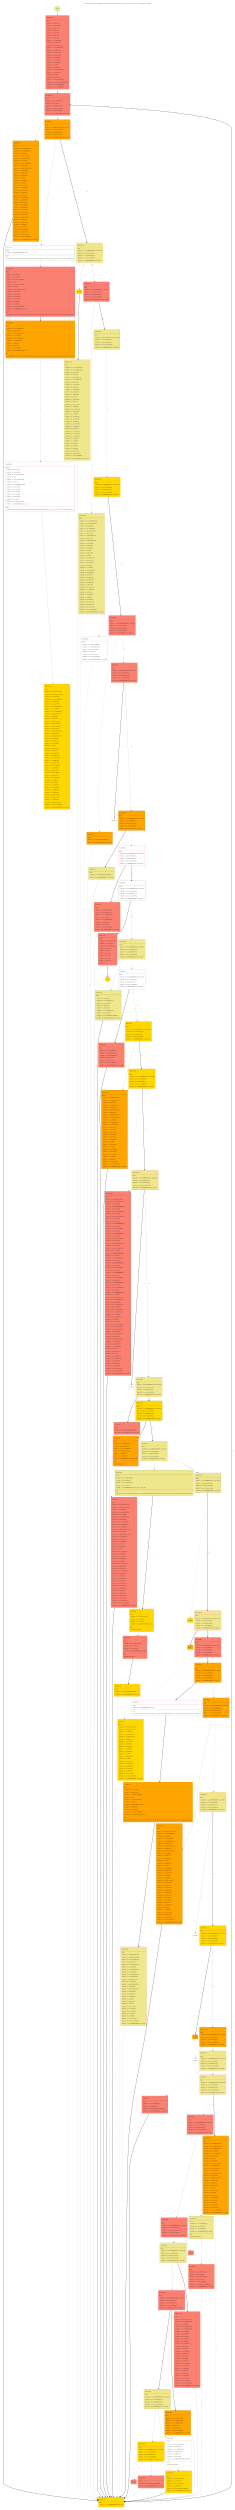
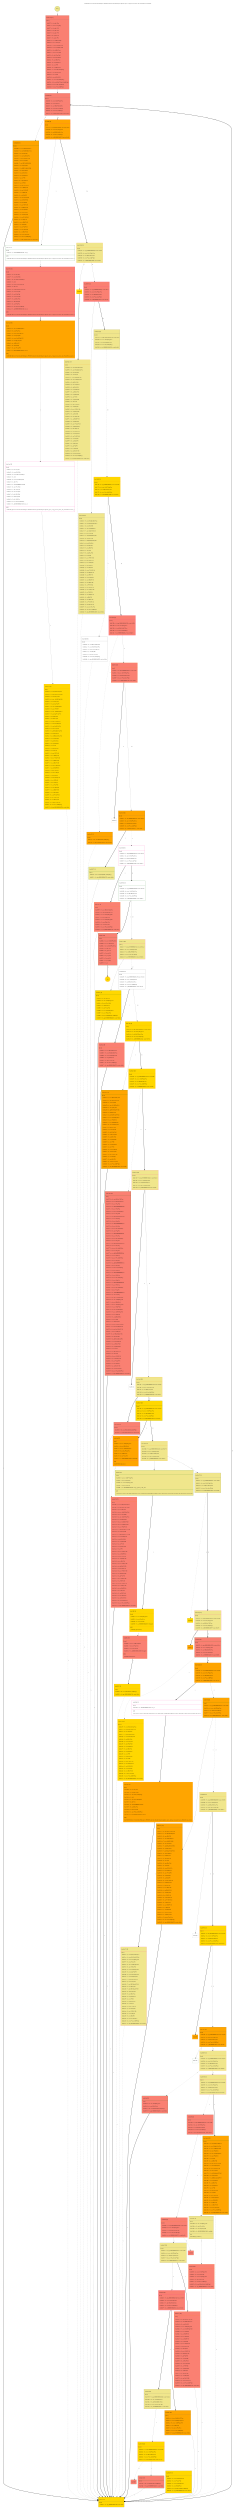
(108, 1005) -> (108, 1005)
(179, 2452) -> none
